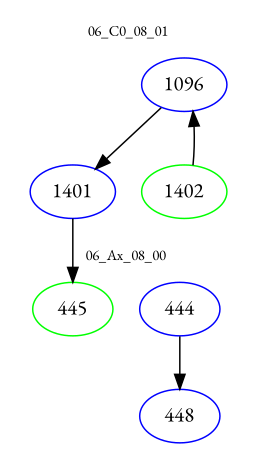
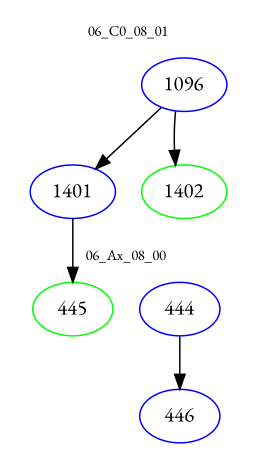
(194, 146) -> (174, 131)
(180, 416) -> (180, 416)
